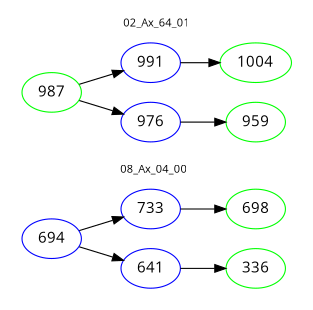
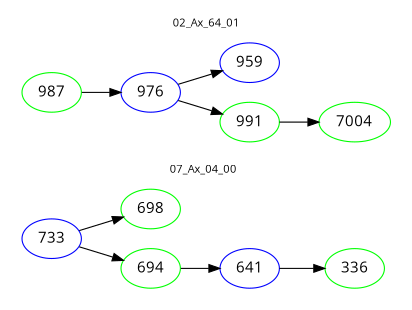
(151, 63) -> (250, 122)
(256, 63) -> (355, 122)
(96, 79) -> (195, 106)
(256, 122) -> (250, 63)
(154, 170) -> (203, 170)
(96, 225) -> (96, 252)
(52, 239) -> (151, 268)
